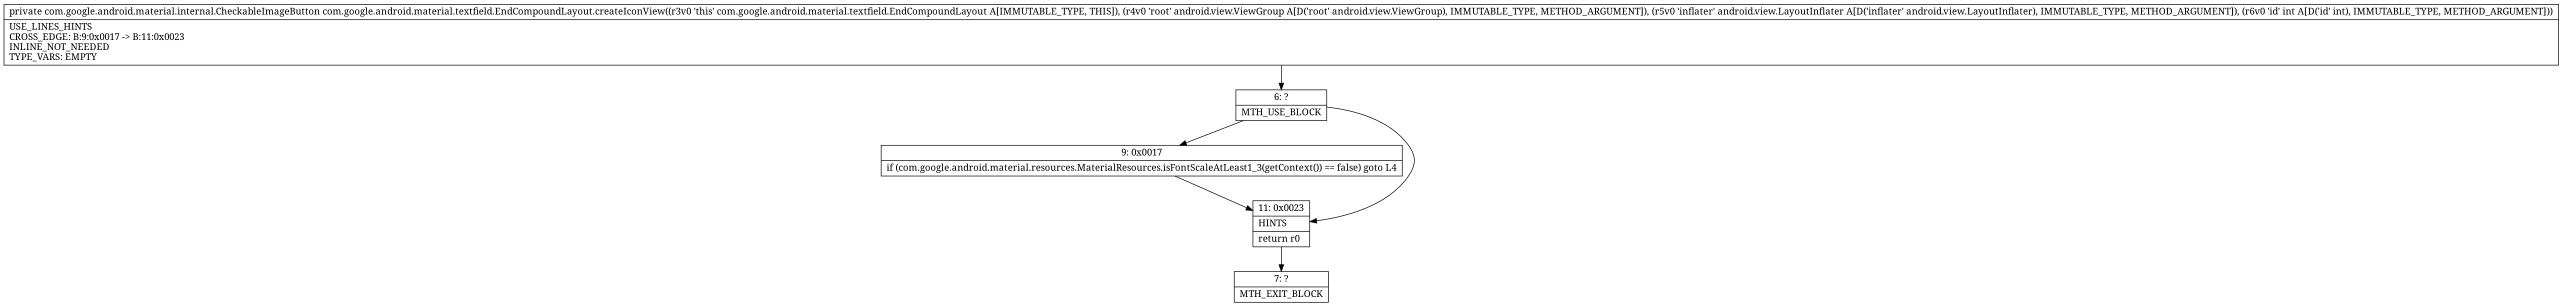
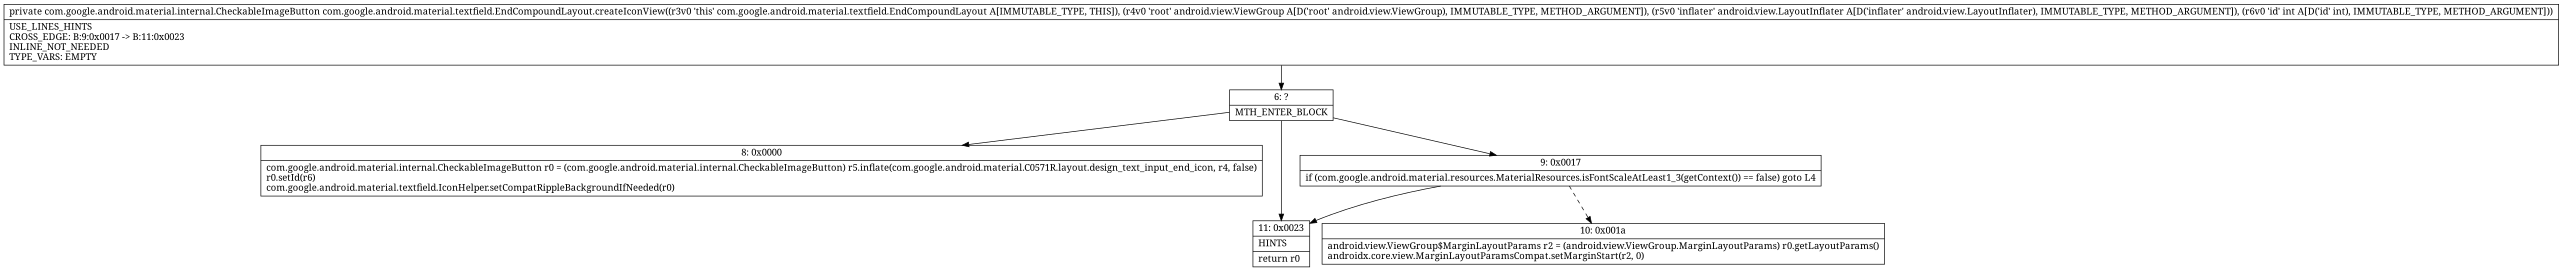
(1281, 113) -> (1281, 113)
none -> (762, 171)
none -> (1603, 244)
(1281, 287) -> none
